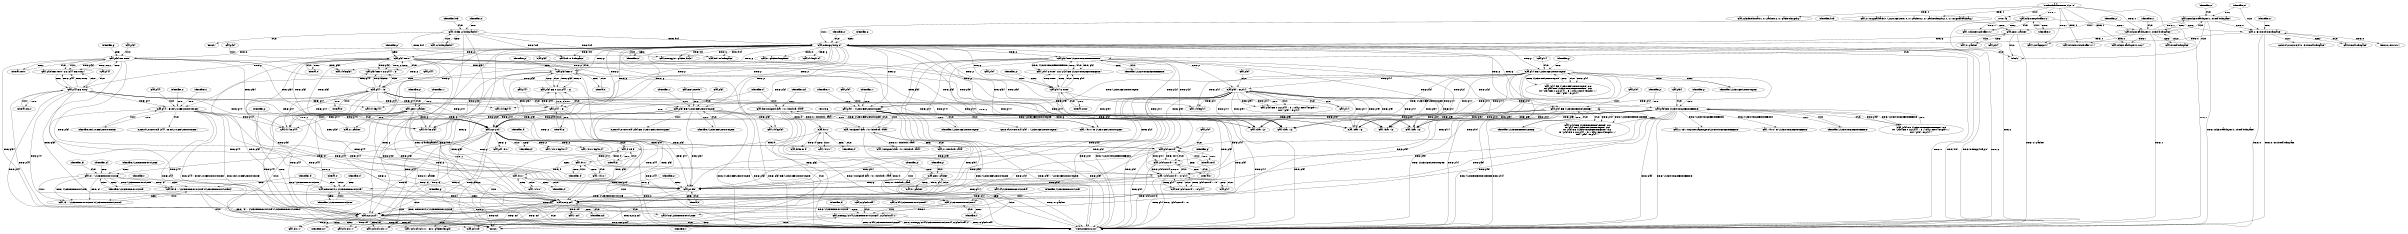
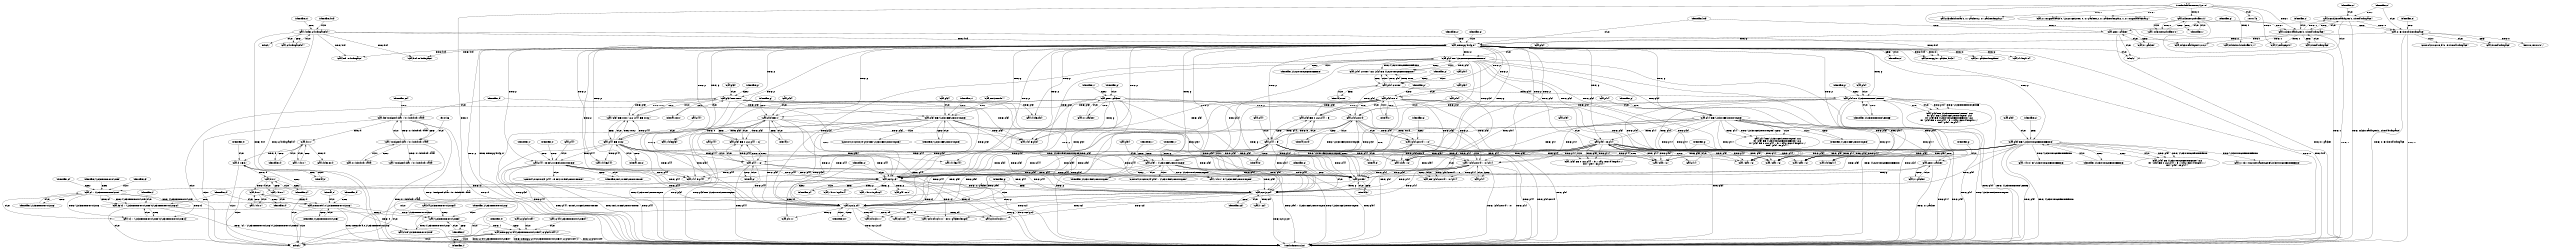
(658, 144) -> (1213, 131)
(1077, 196) -> (1451, 161)
